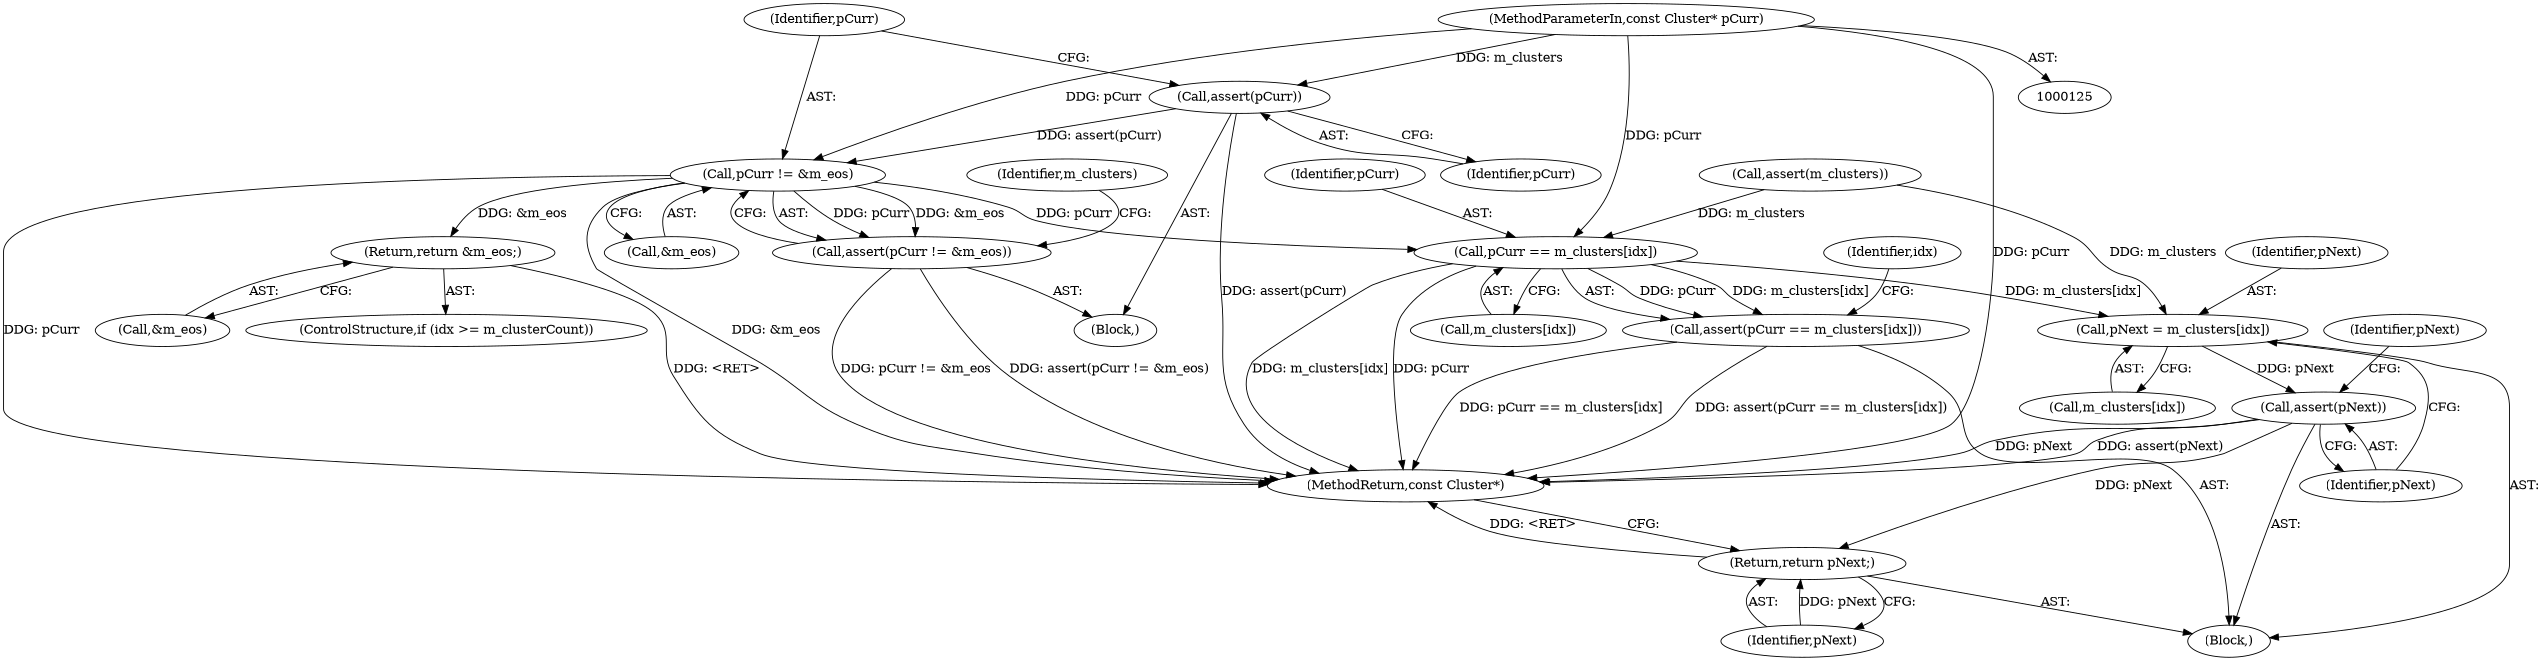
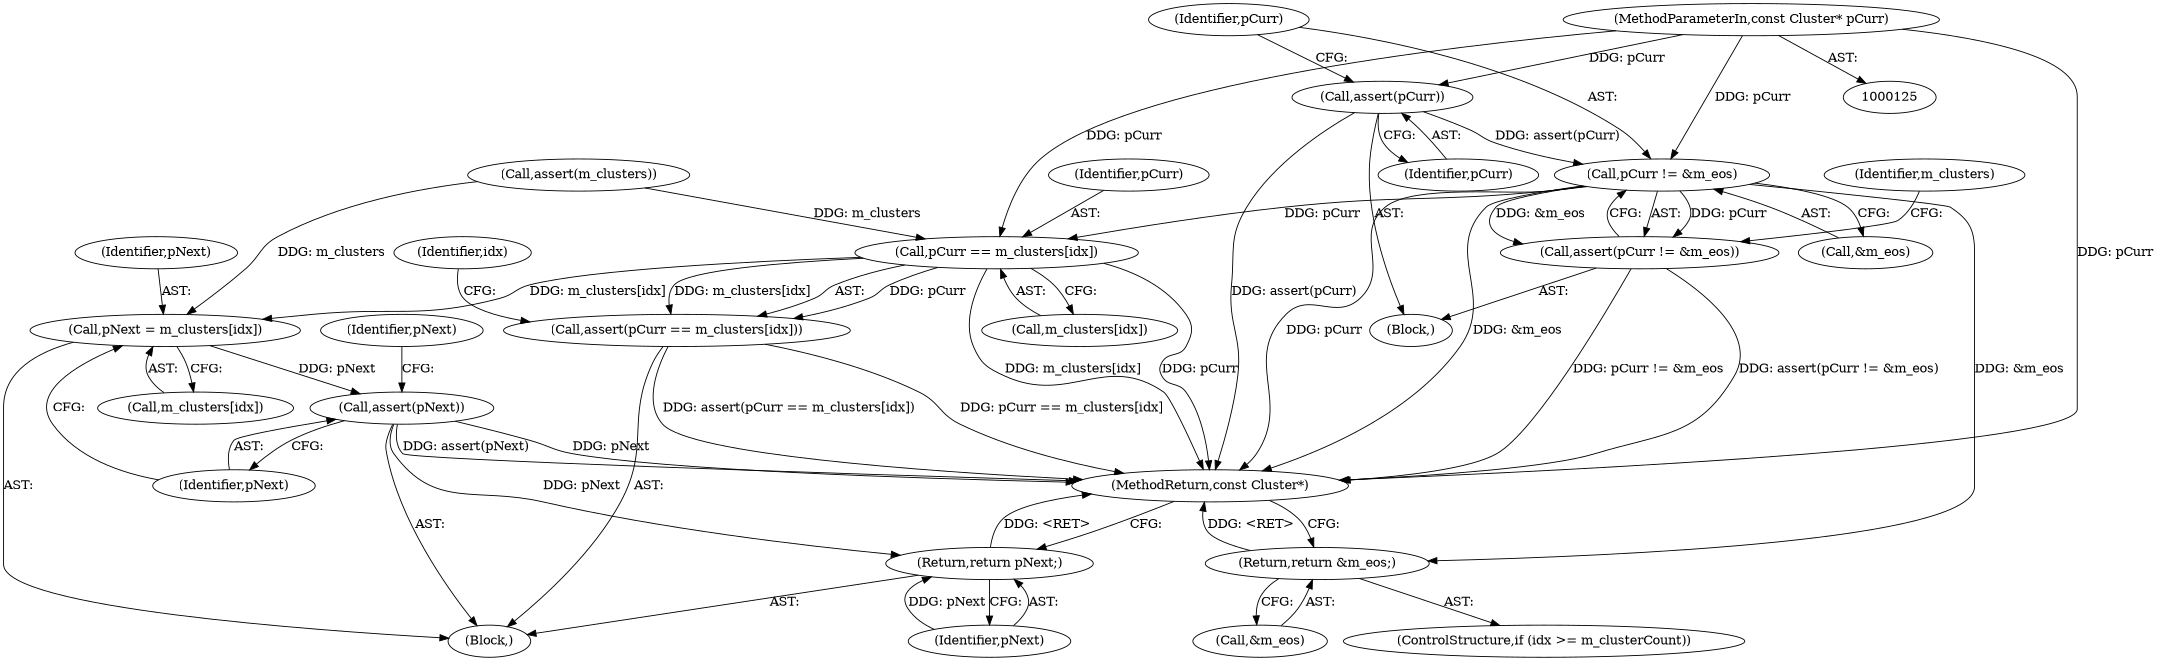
(1510, 58) -> (1627, 58)
none -> (1294, 515)
